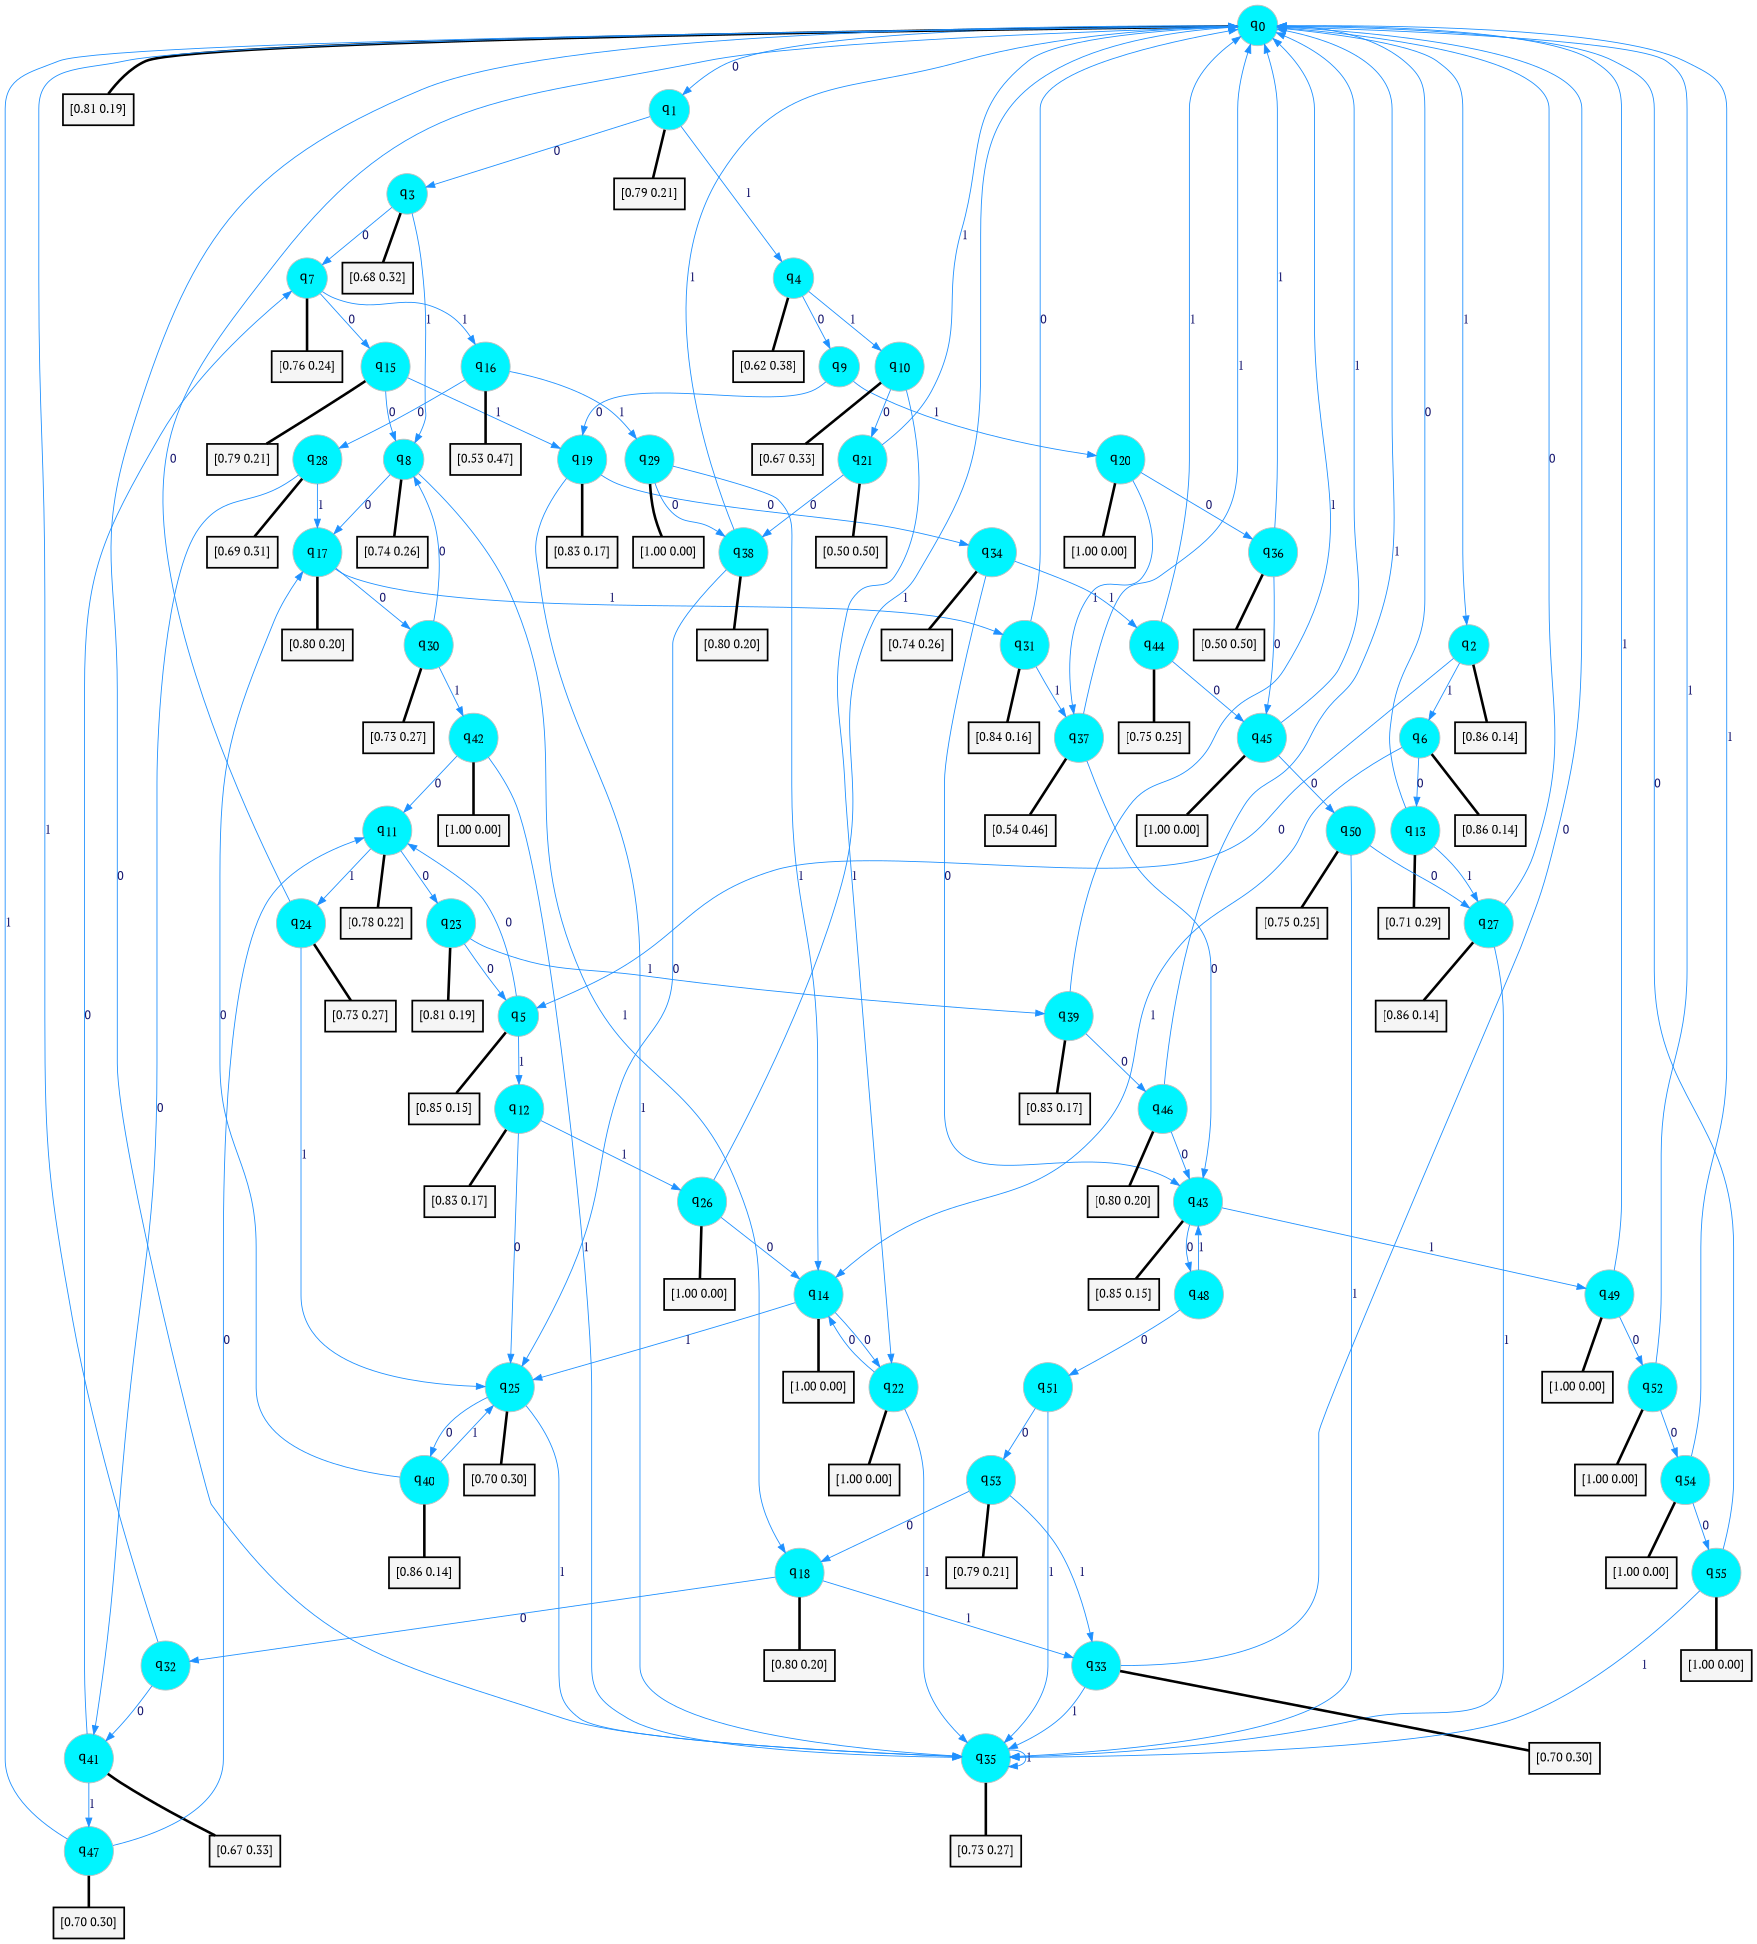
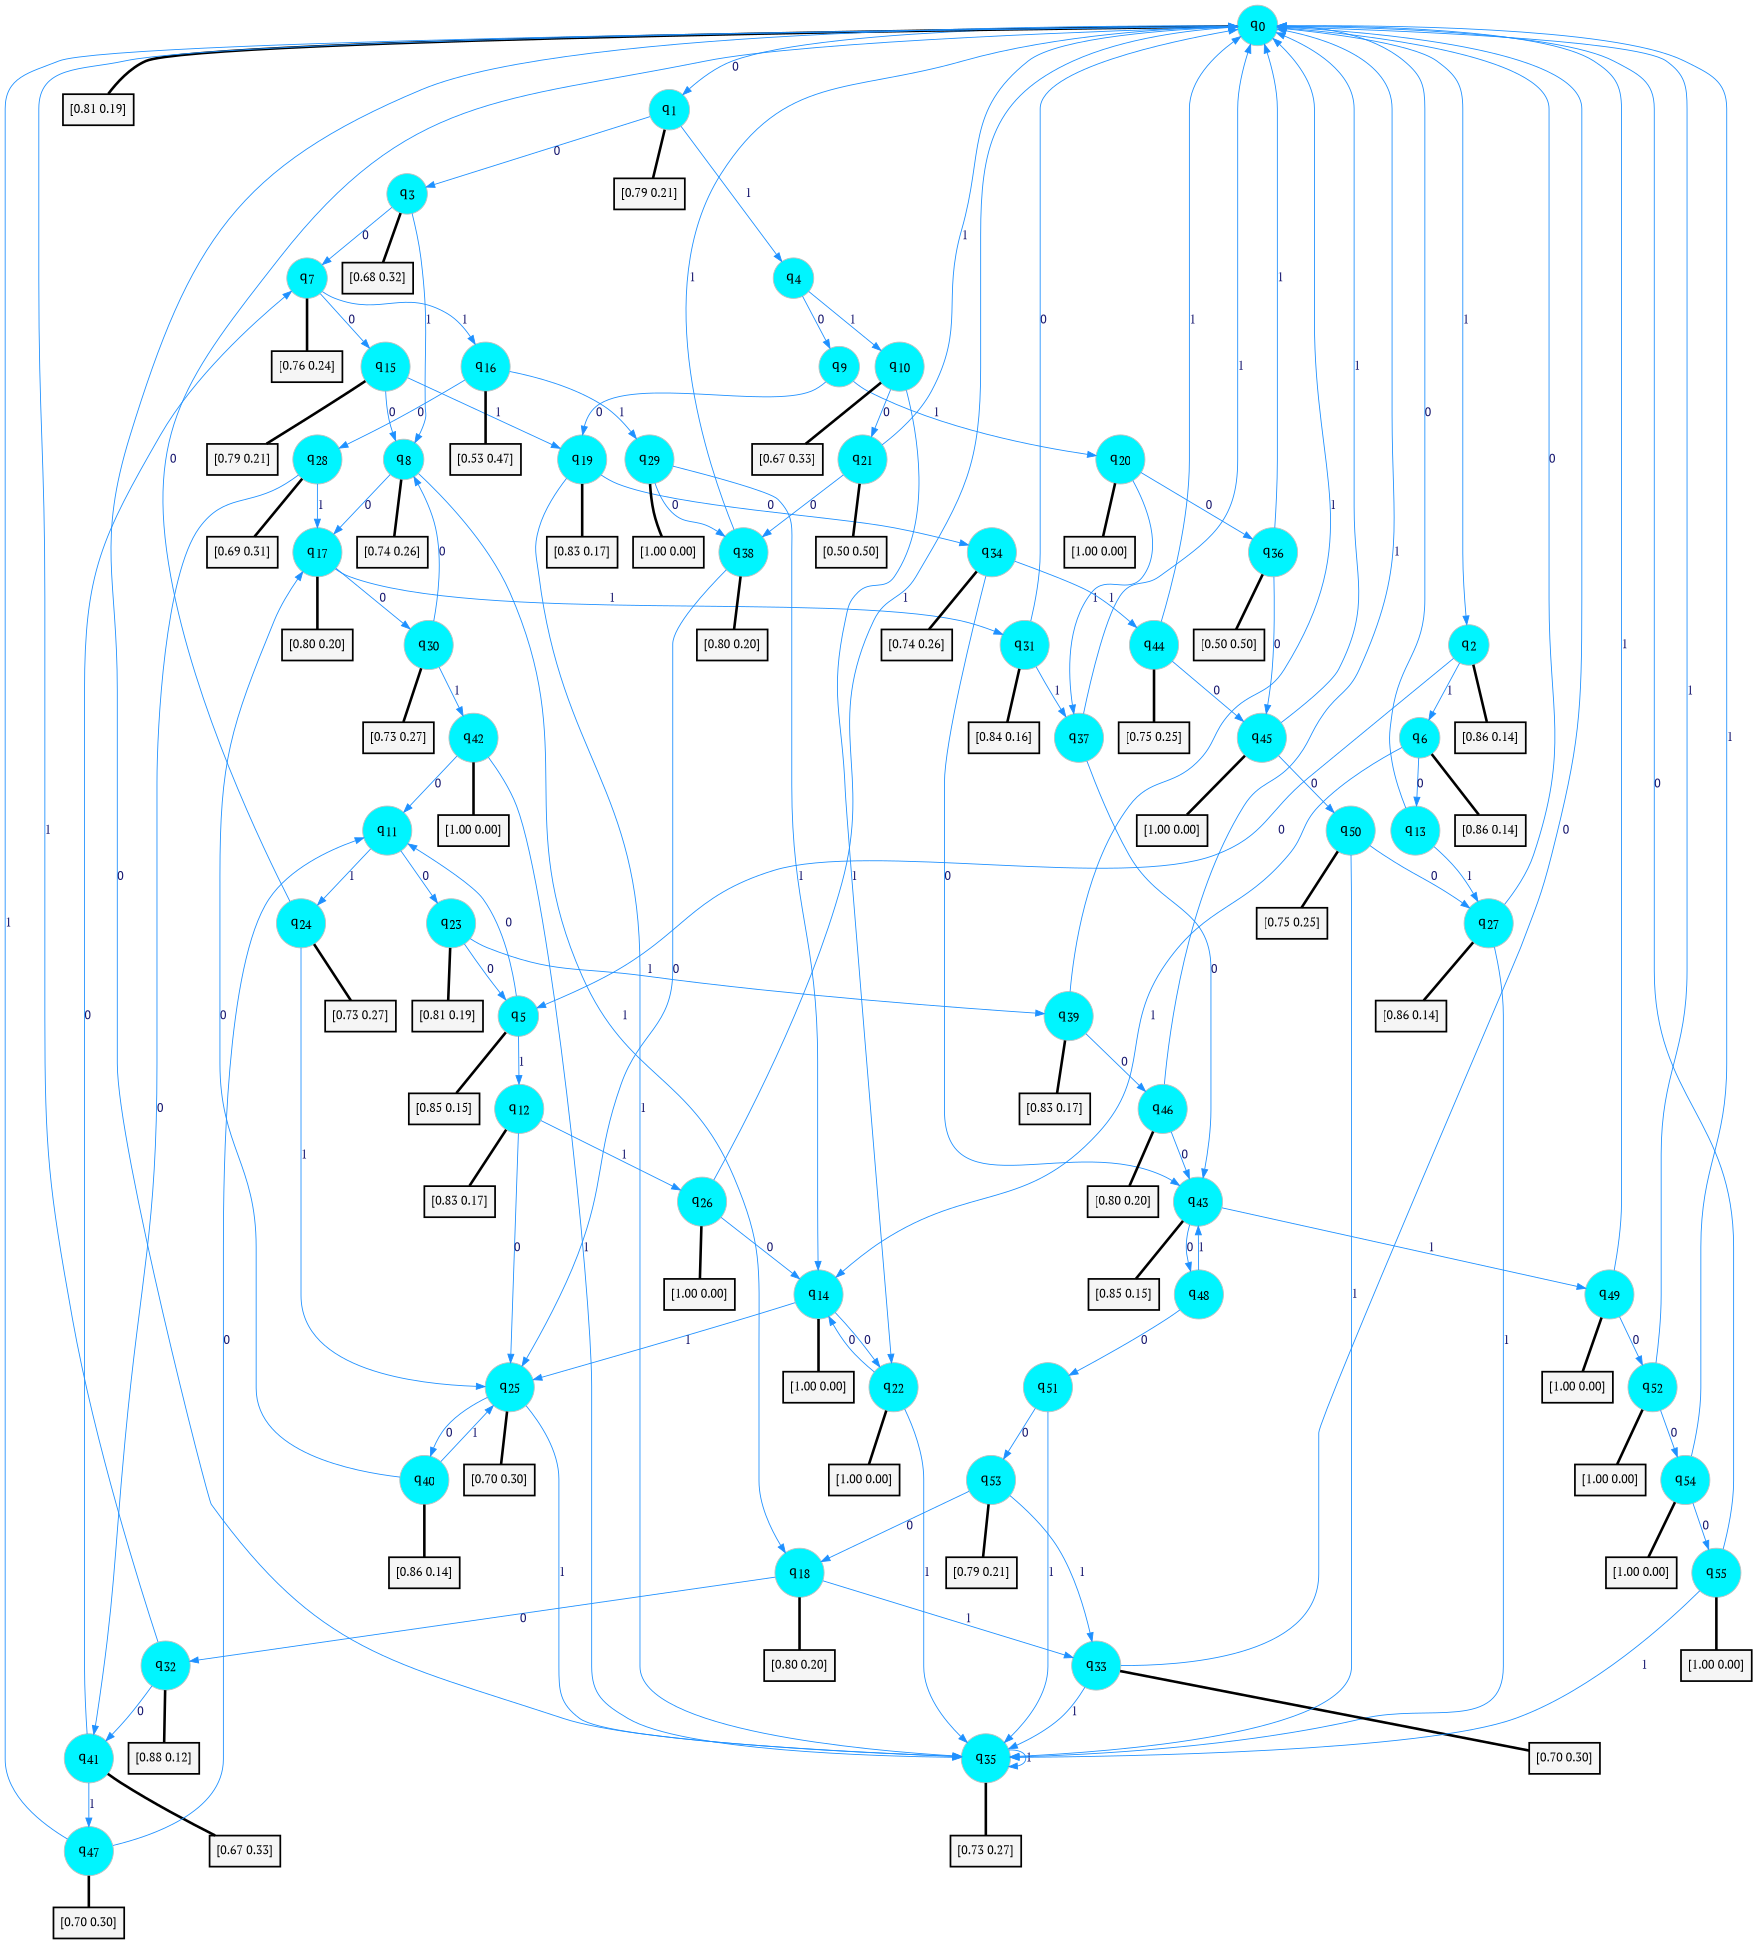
(768, 367) -> none
(1020, 831) -> none
(376, 923) -> none
(1414, 923) -> none
none -> (164, 1758)
